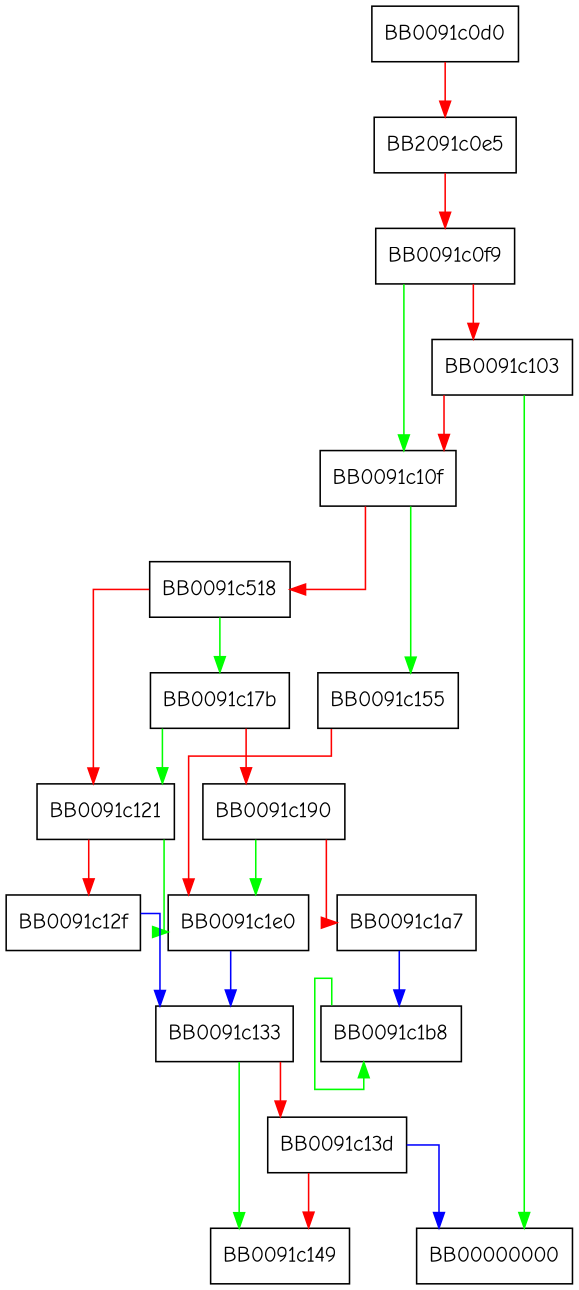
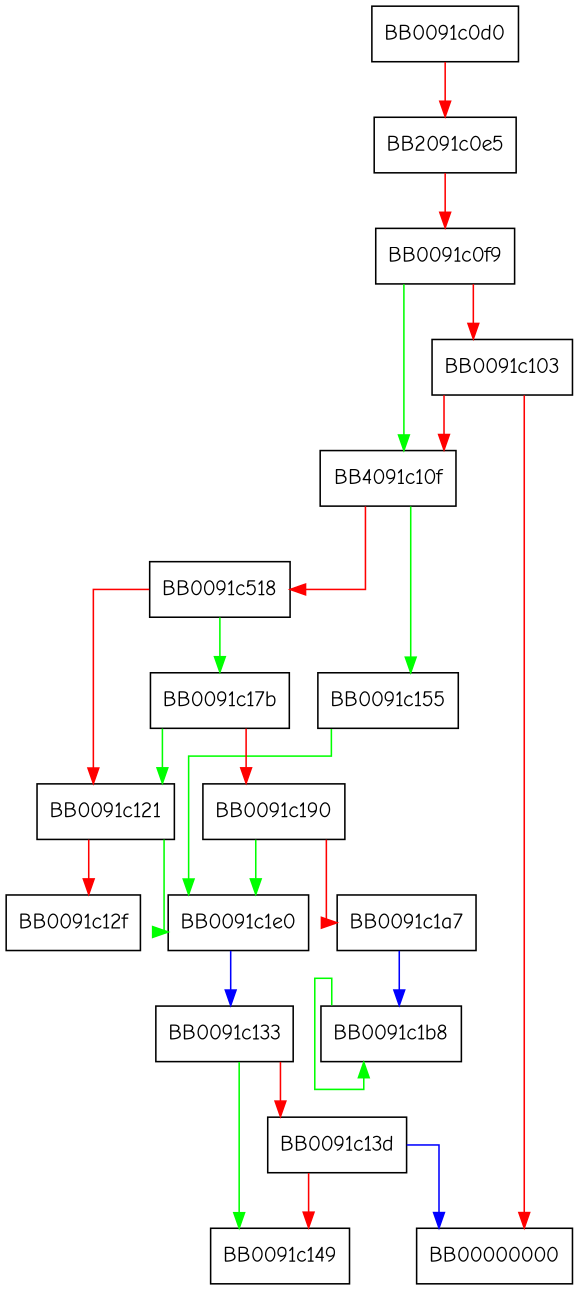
(388, 478) -> (388, 478)
(212, 756) -> (212, 756)
(524, 804) -> (524, 804)
(160, 942) -> none
